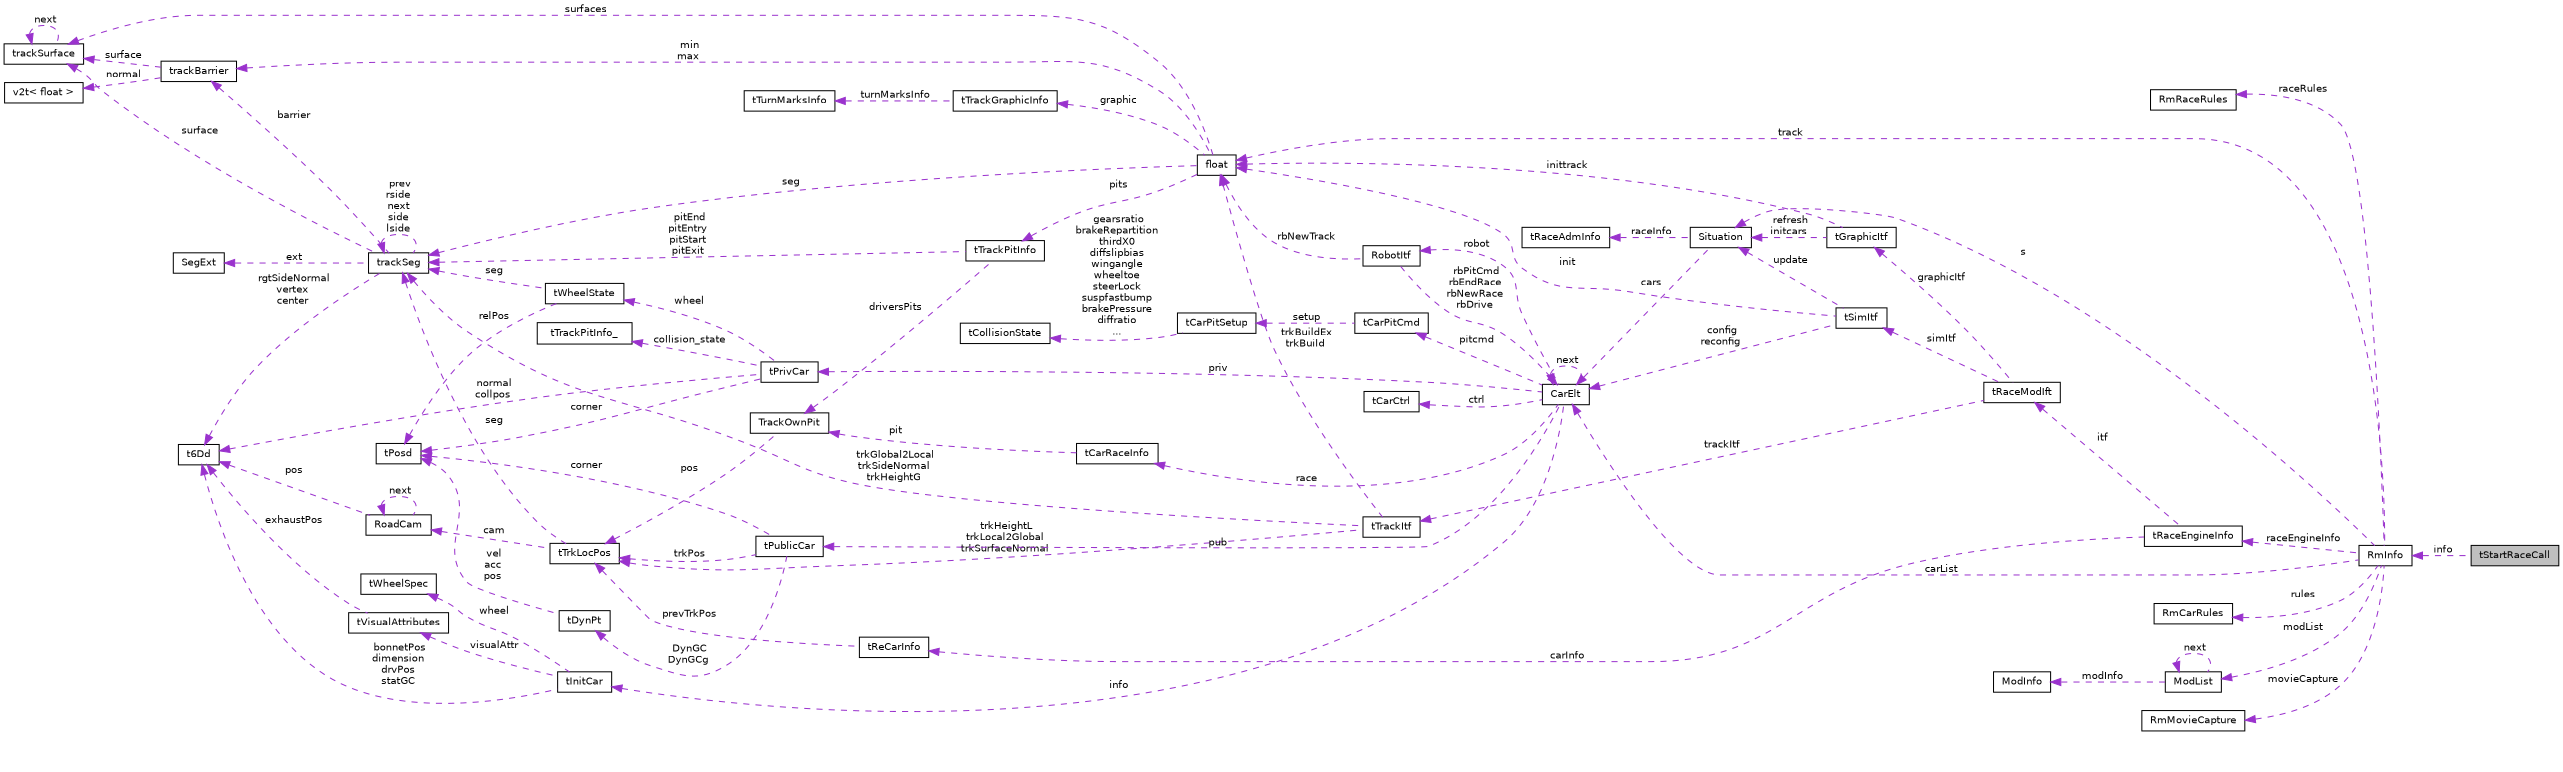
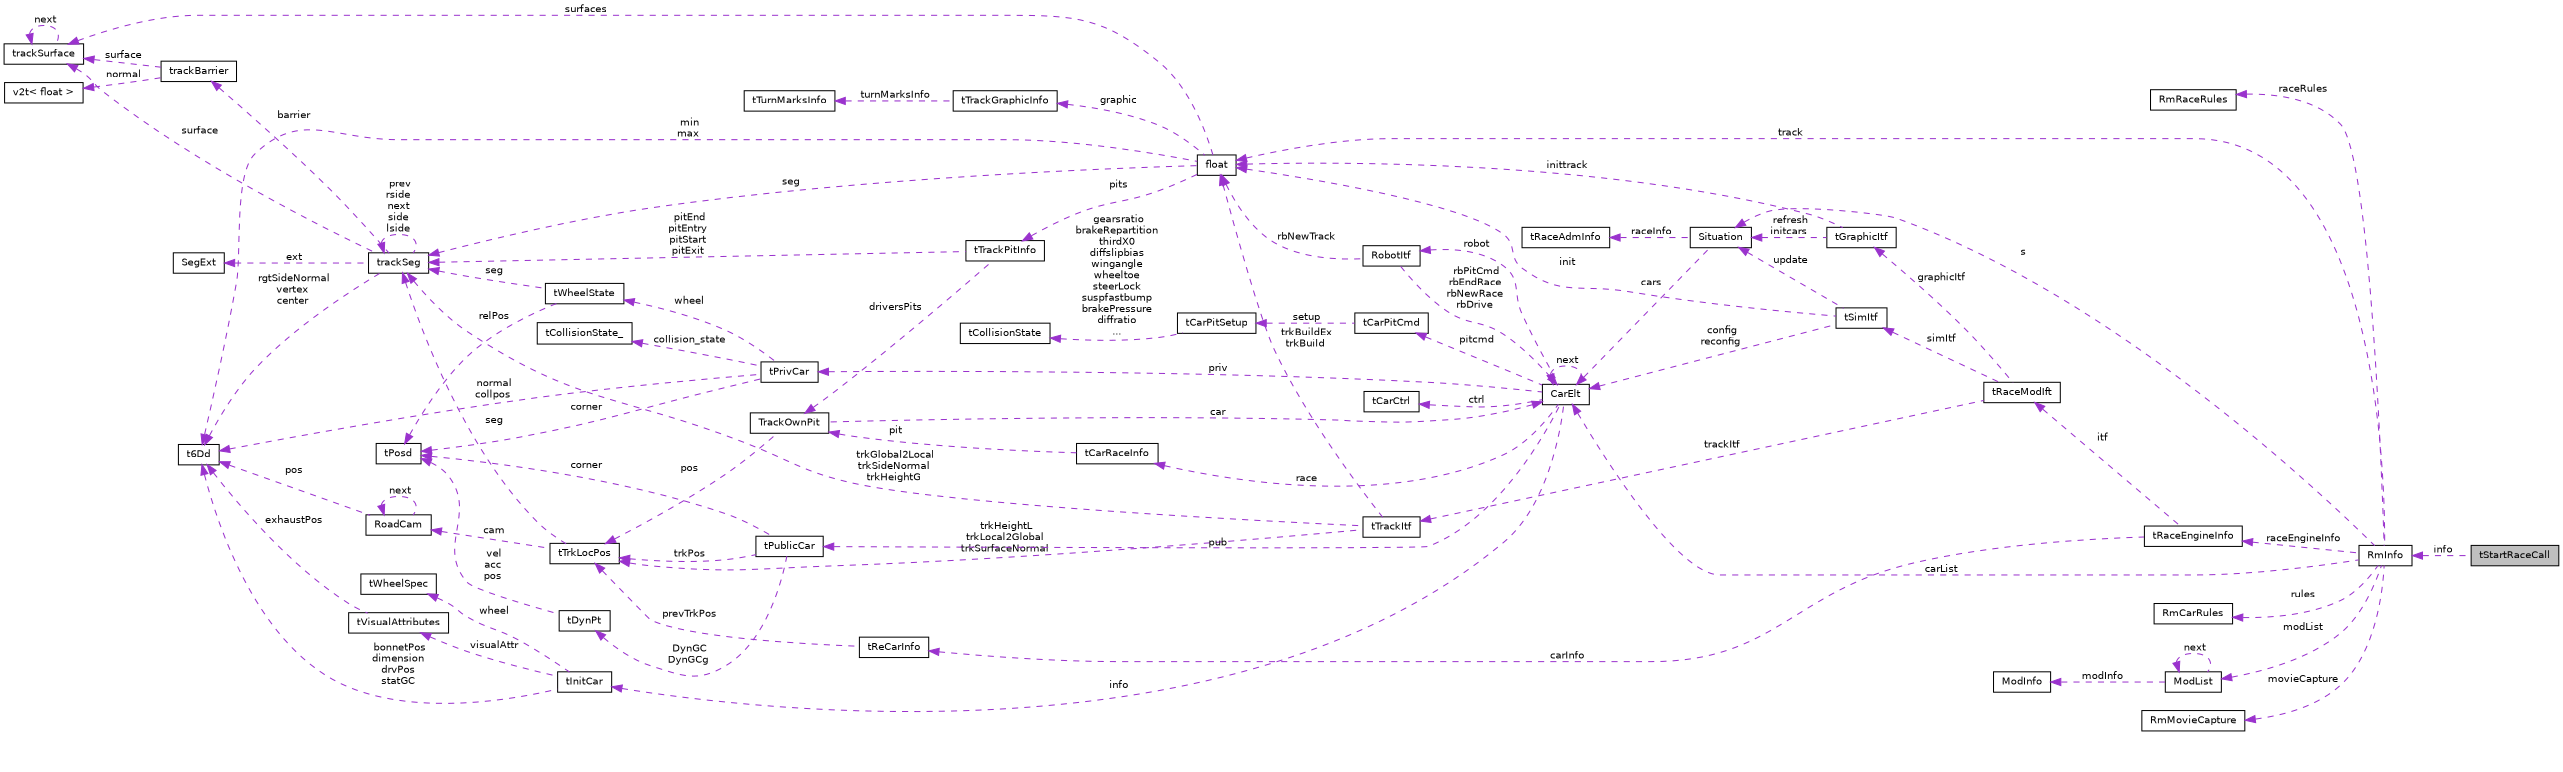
(748, 62) -> (580, 140)
(585, 333) -> (585, 333)
none -> (1181, 418)
